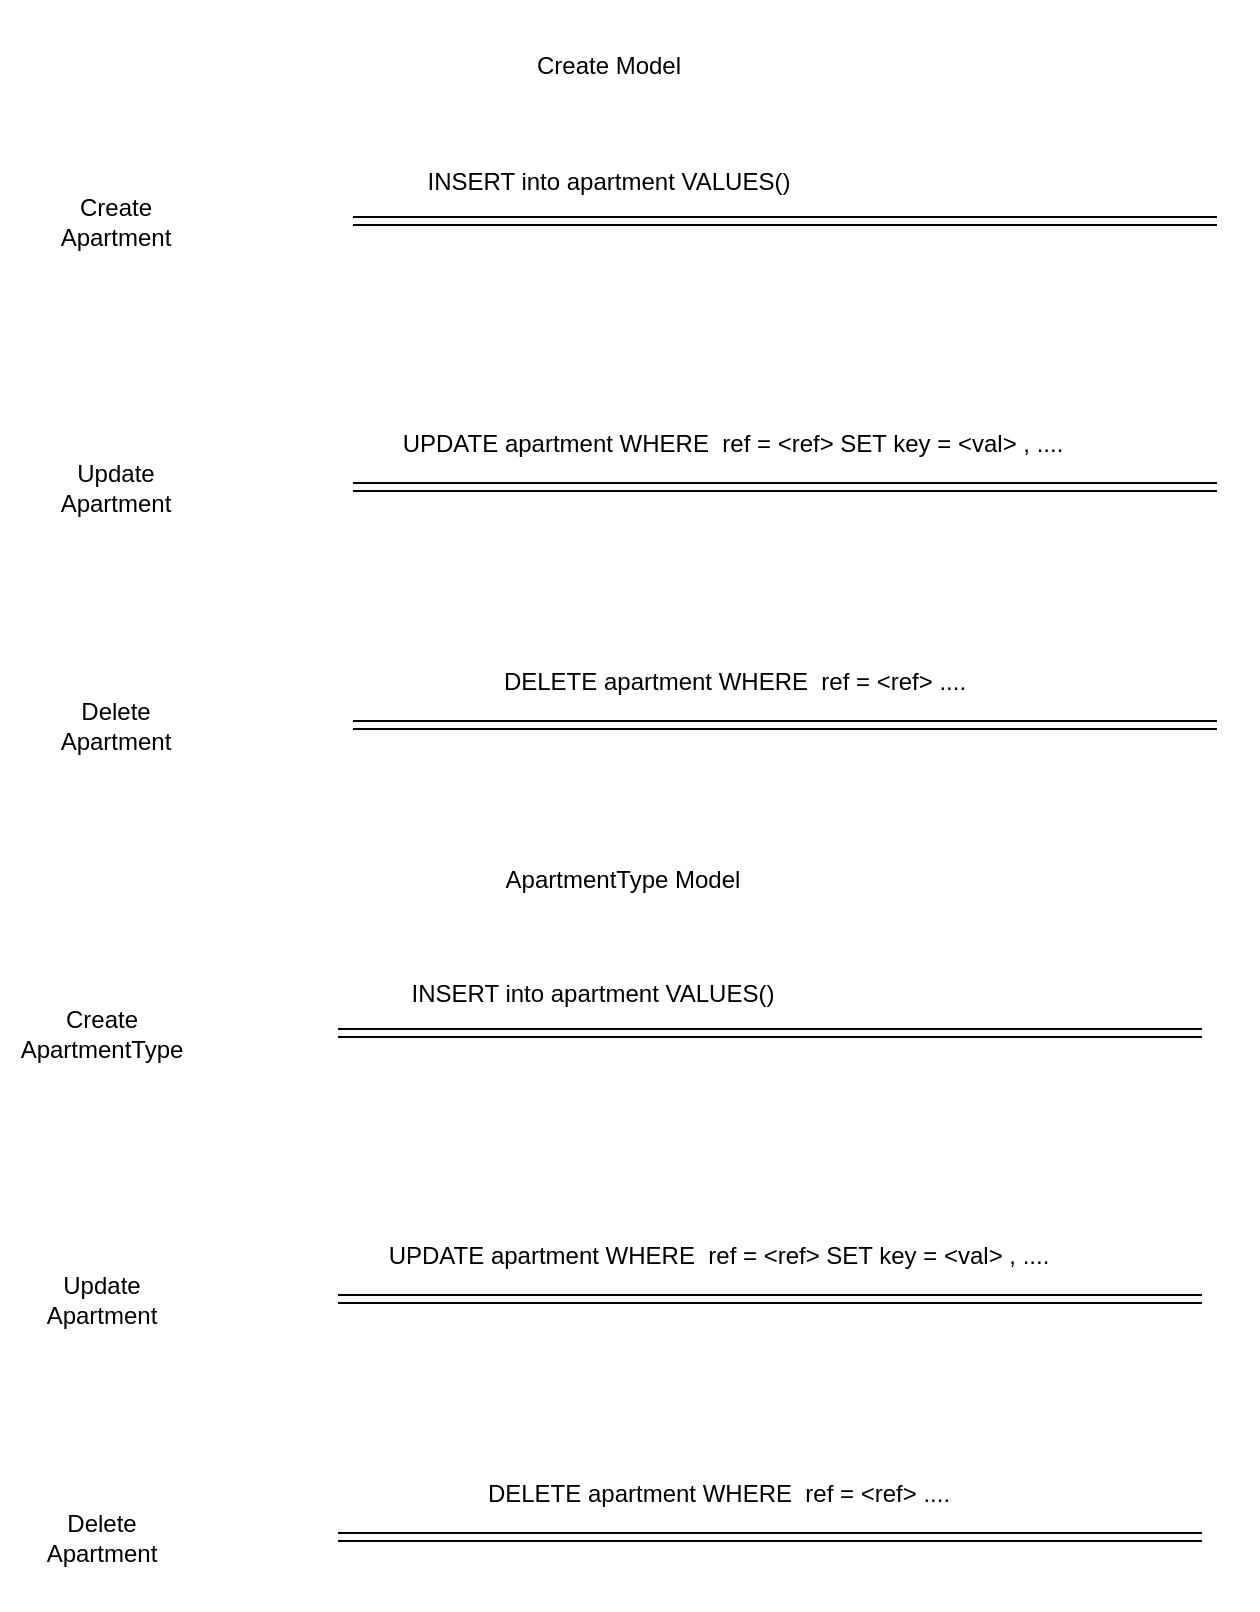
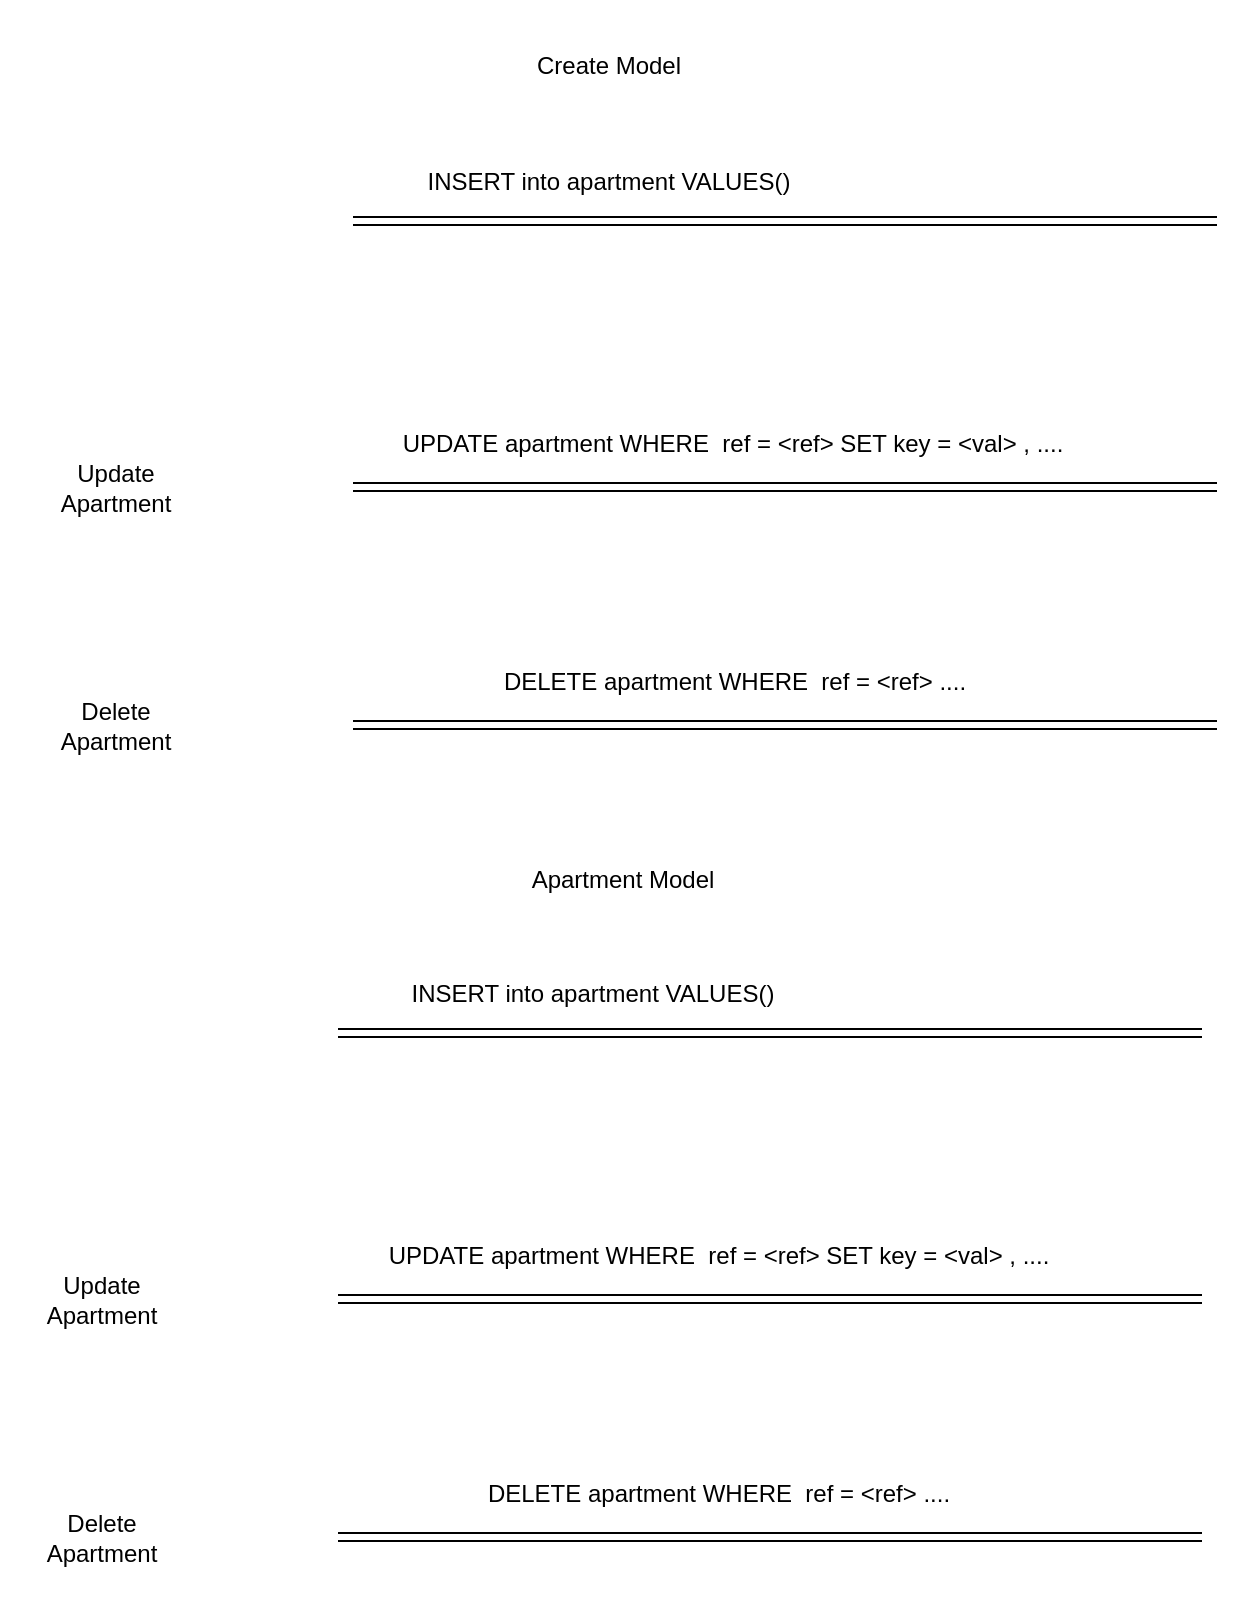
(117, 223) -> none
(624, 881) -> (624, 881)
(102, 1035) -> none
